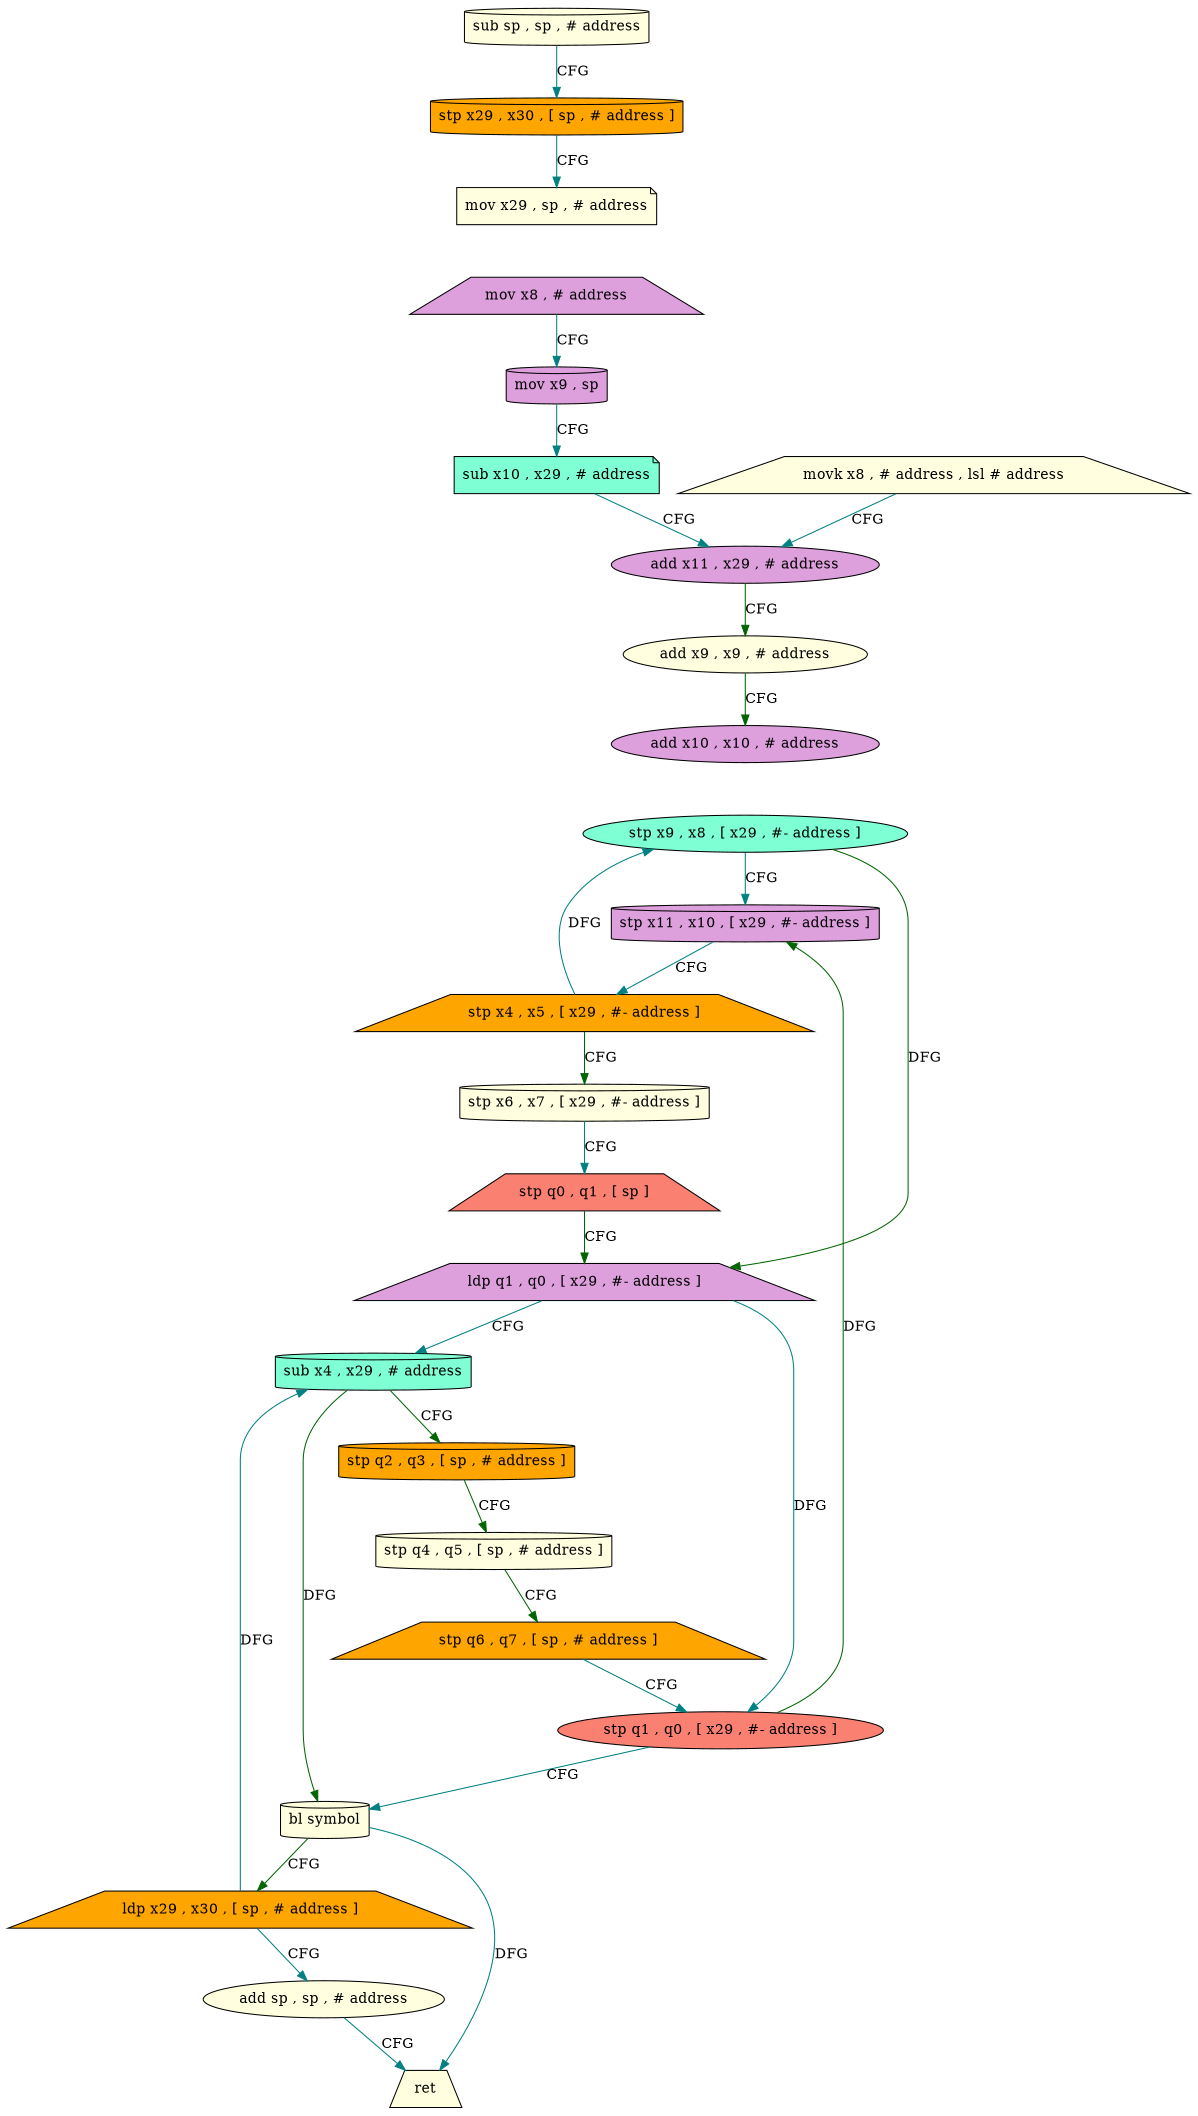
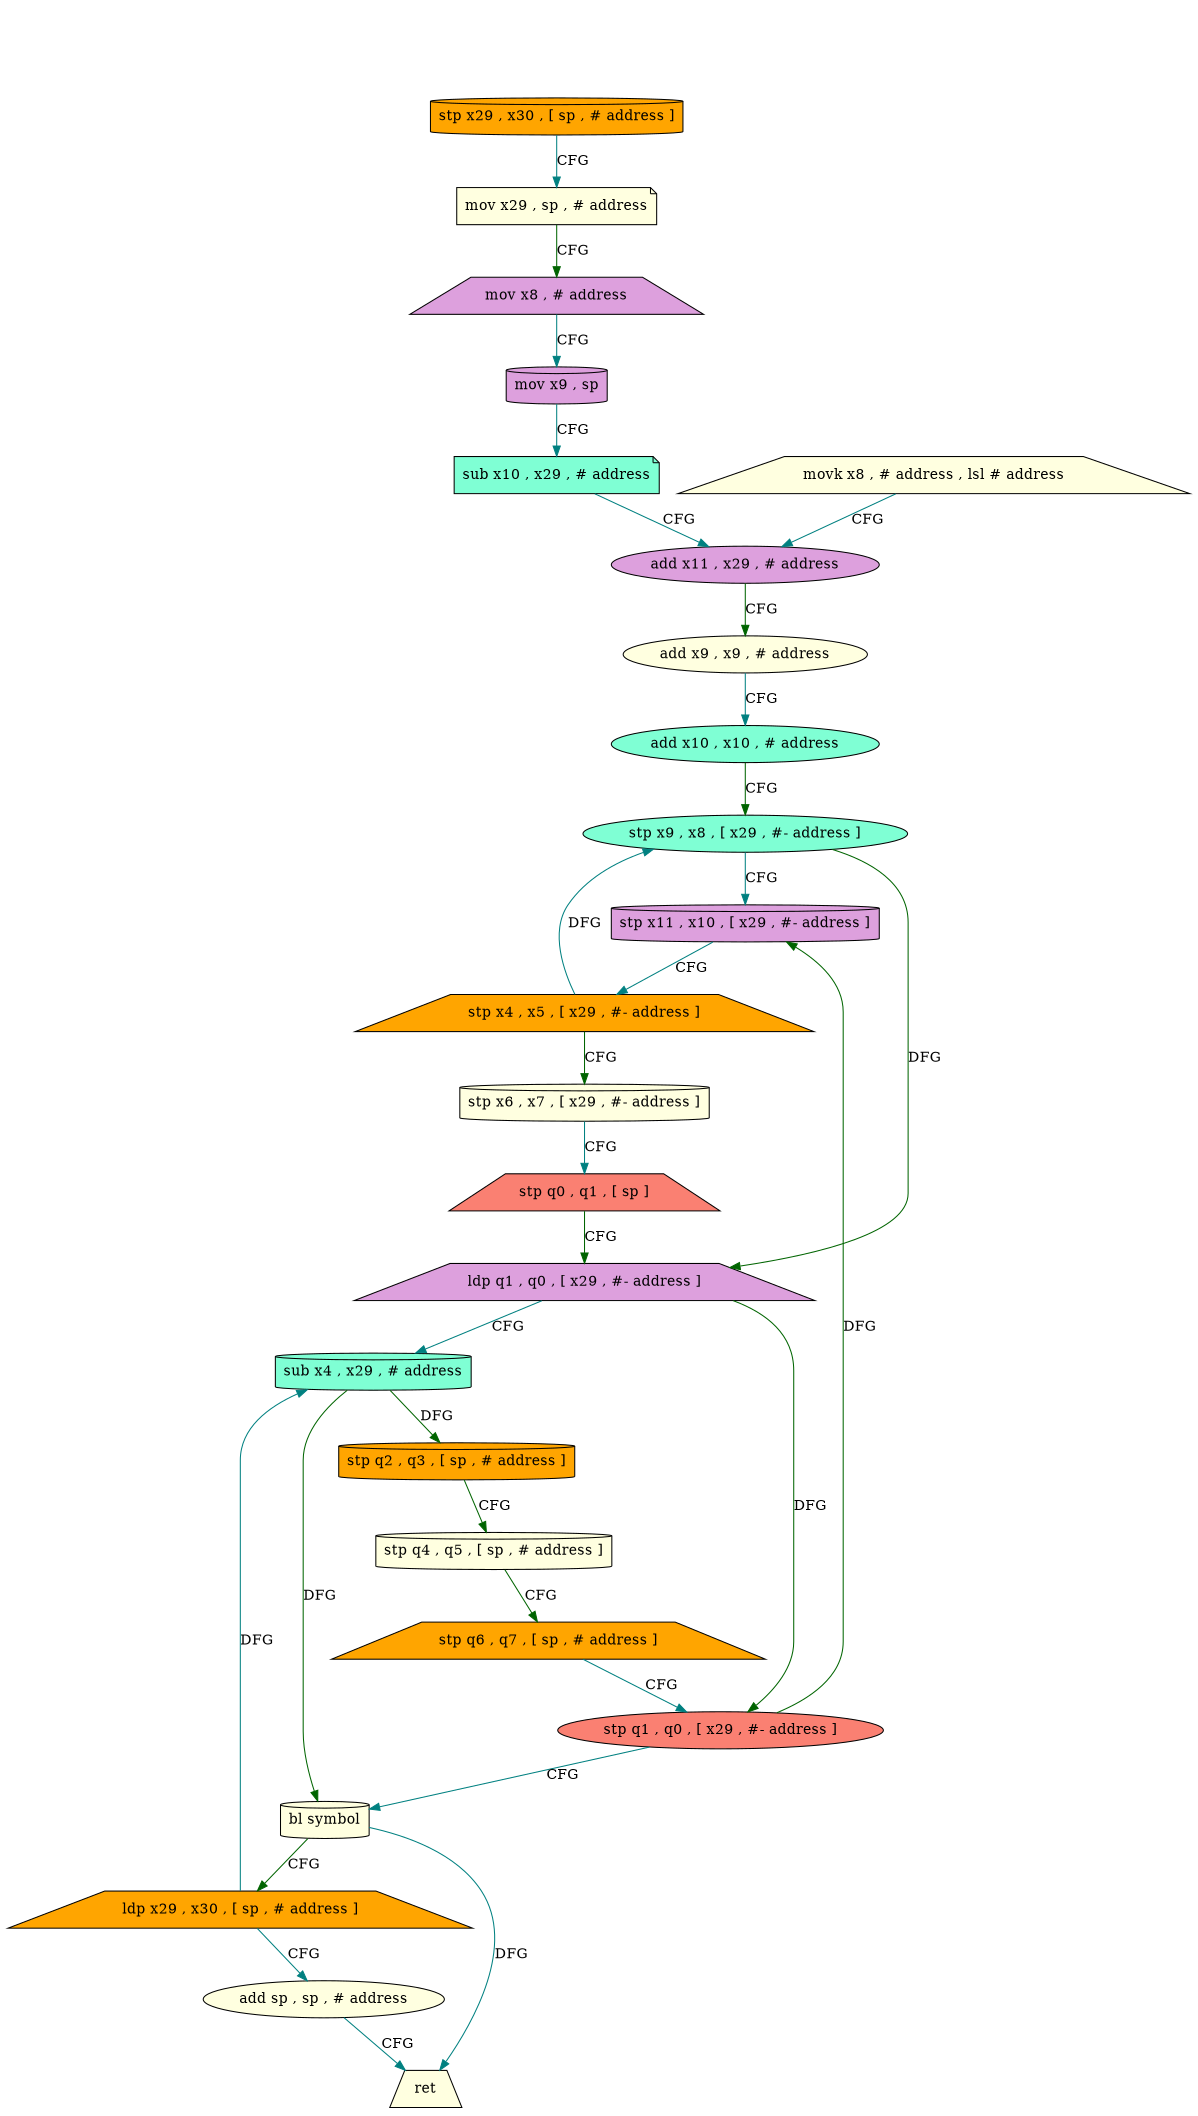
(557, 27) -> none
none -> (557, 246)
(745, 694) -> (745, 694)
(745, 744) -> (745, 744)
none -> (745, 784)
(437, 1416) -> (437, 1416)
(794, 1495) -> (794, 1495)
